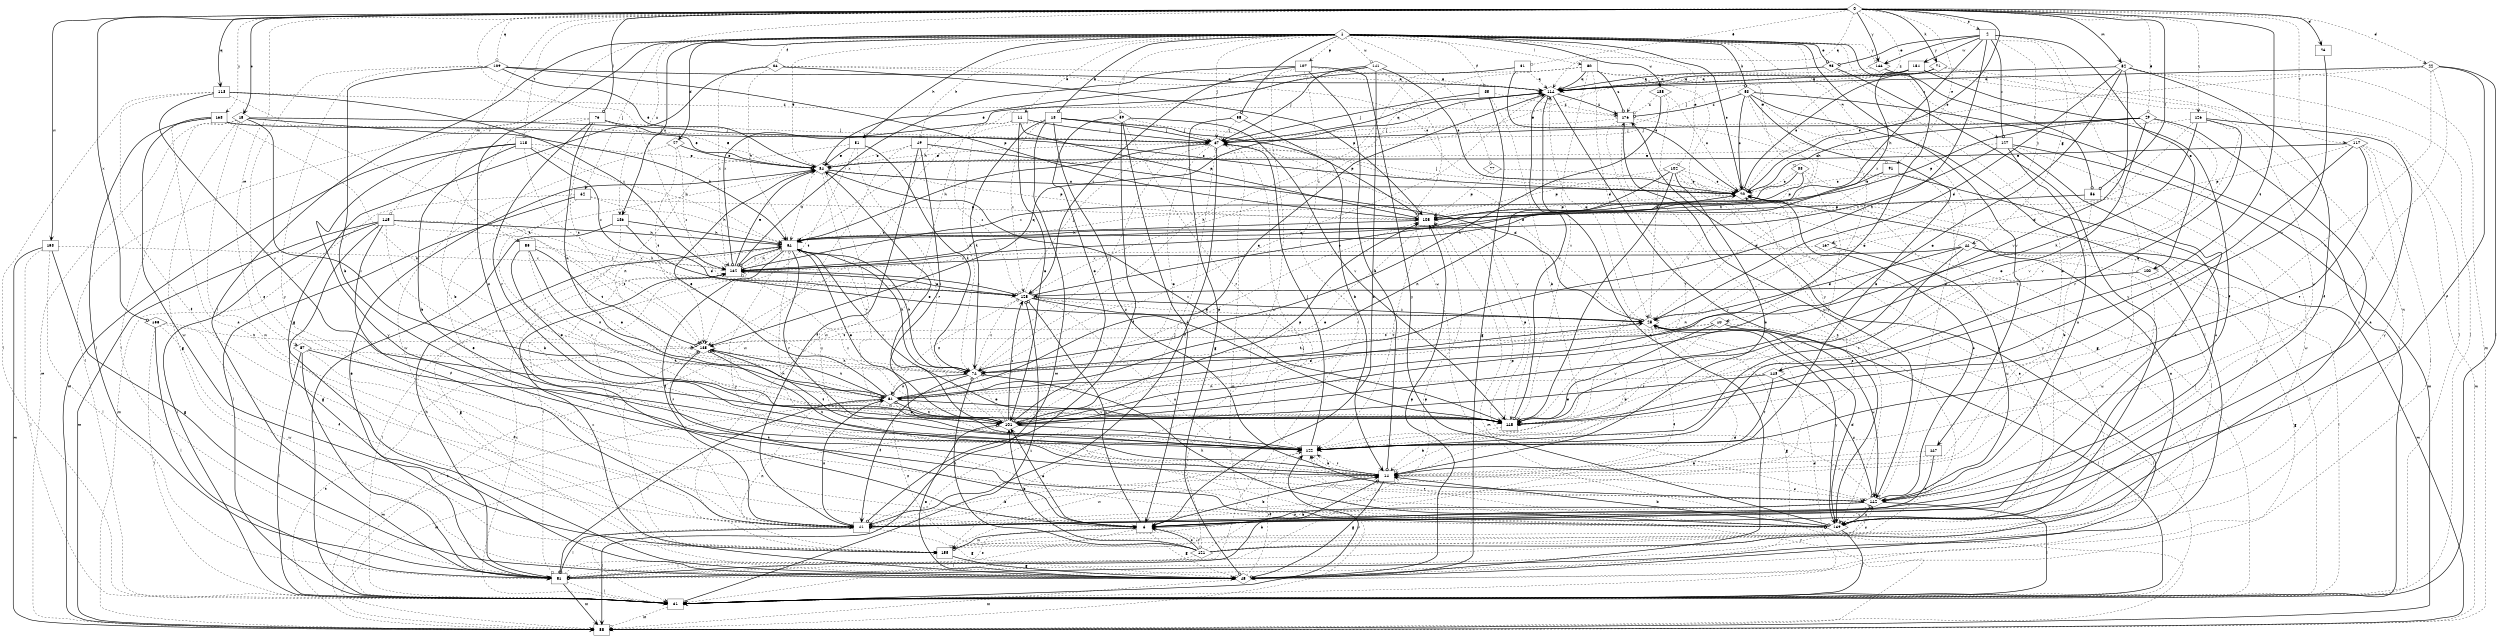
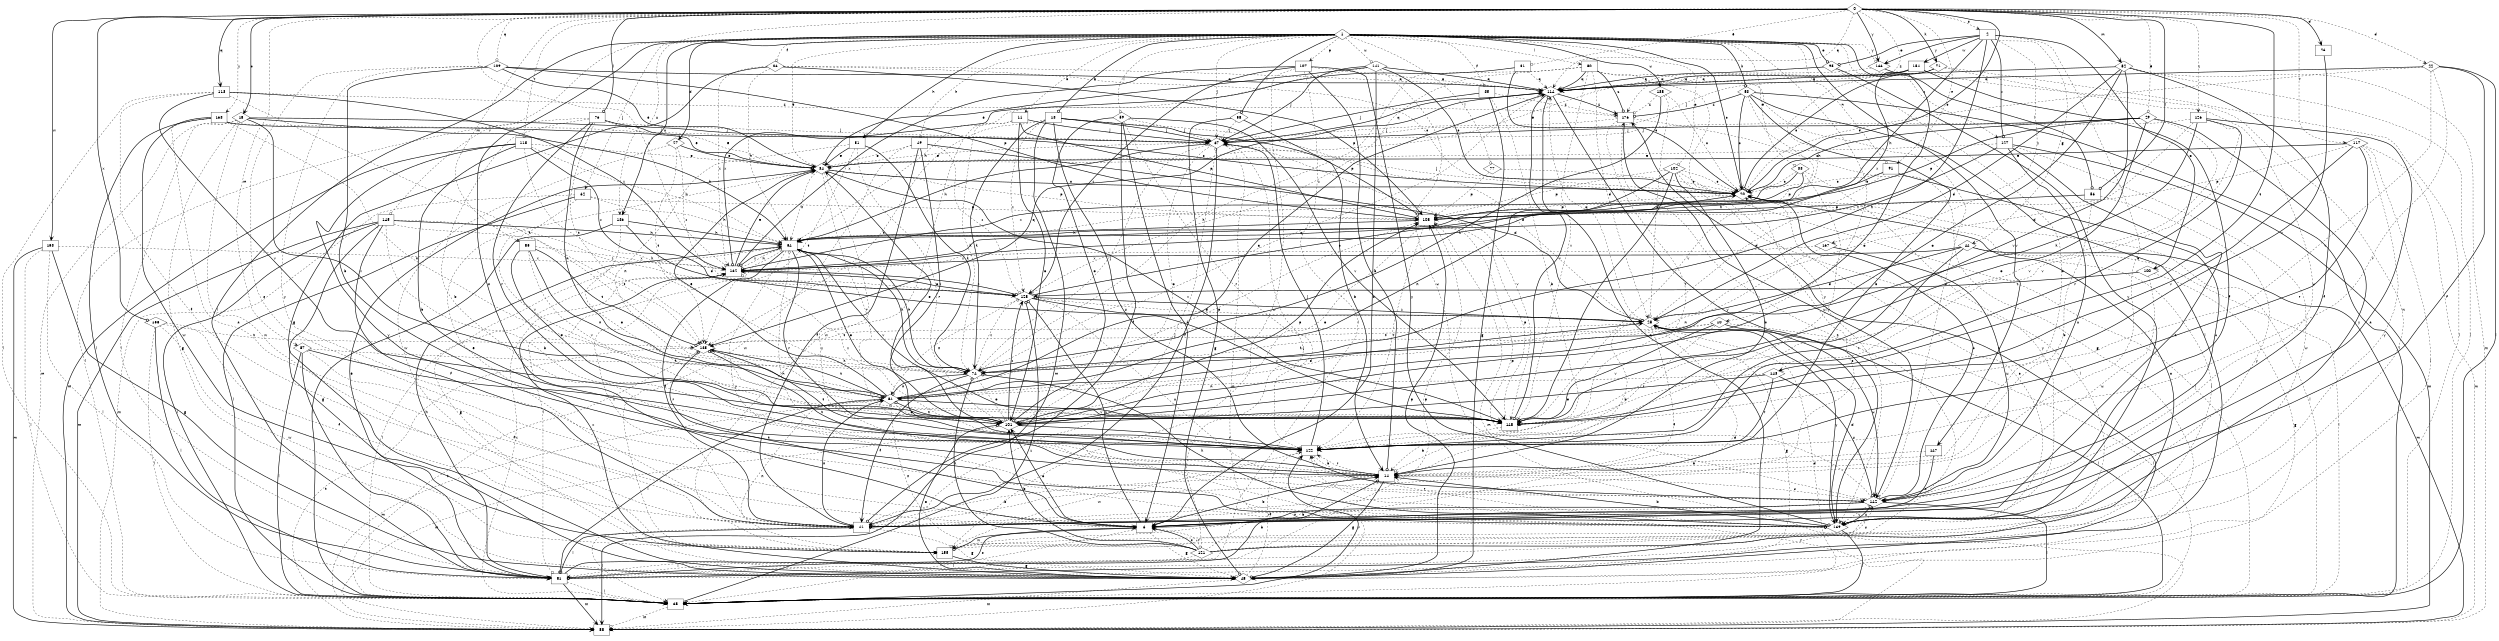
none -> (1463, 77)
(1095, 192) -> none
(981, 550) -> (981, 550)
(675, 604) -> (675, 604)
